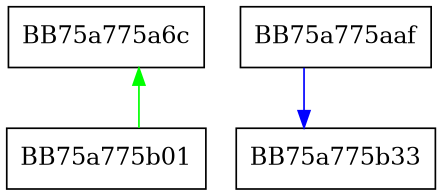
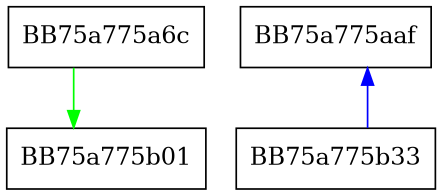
(304, 89) -> (368, 107)
(139, 107) -> (74, 89)
